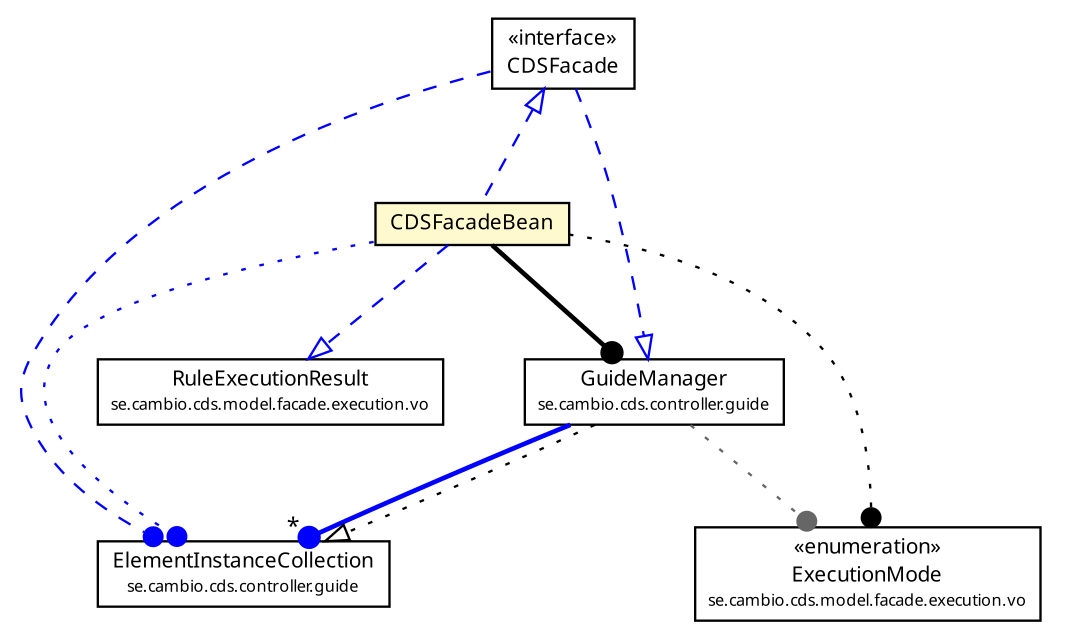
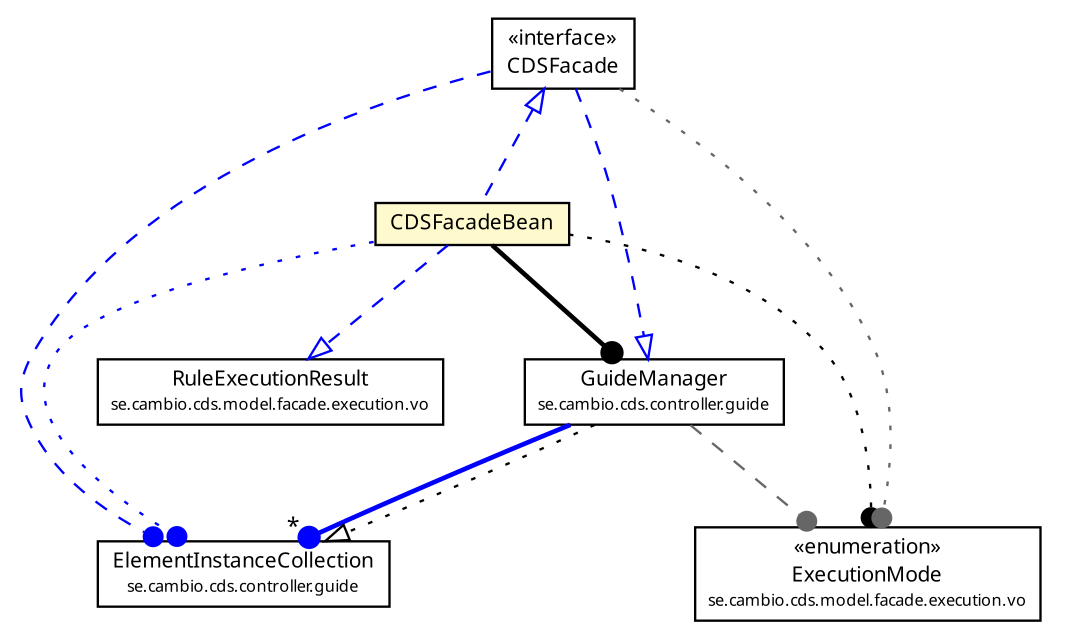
none -> (820, 261)
(745, 470) -> (745, 470)
